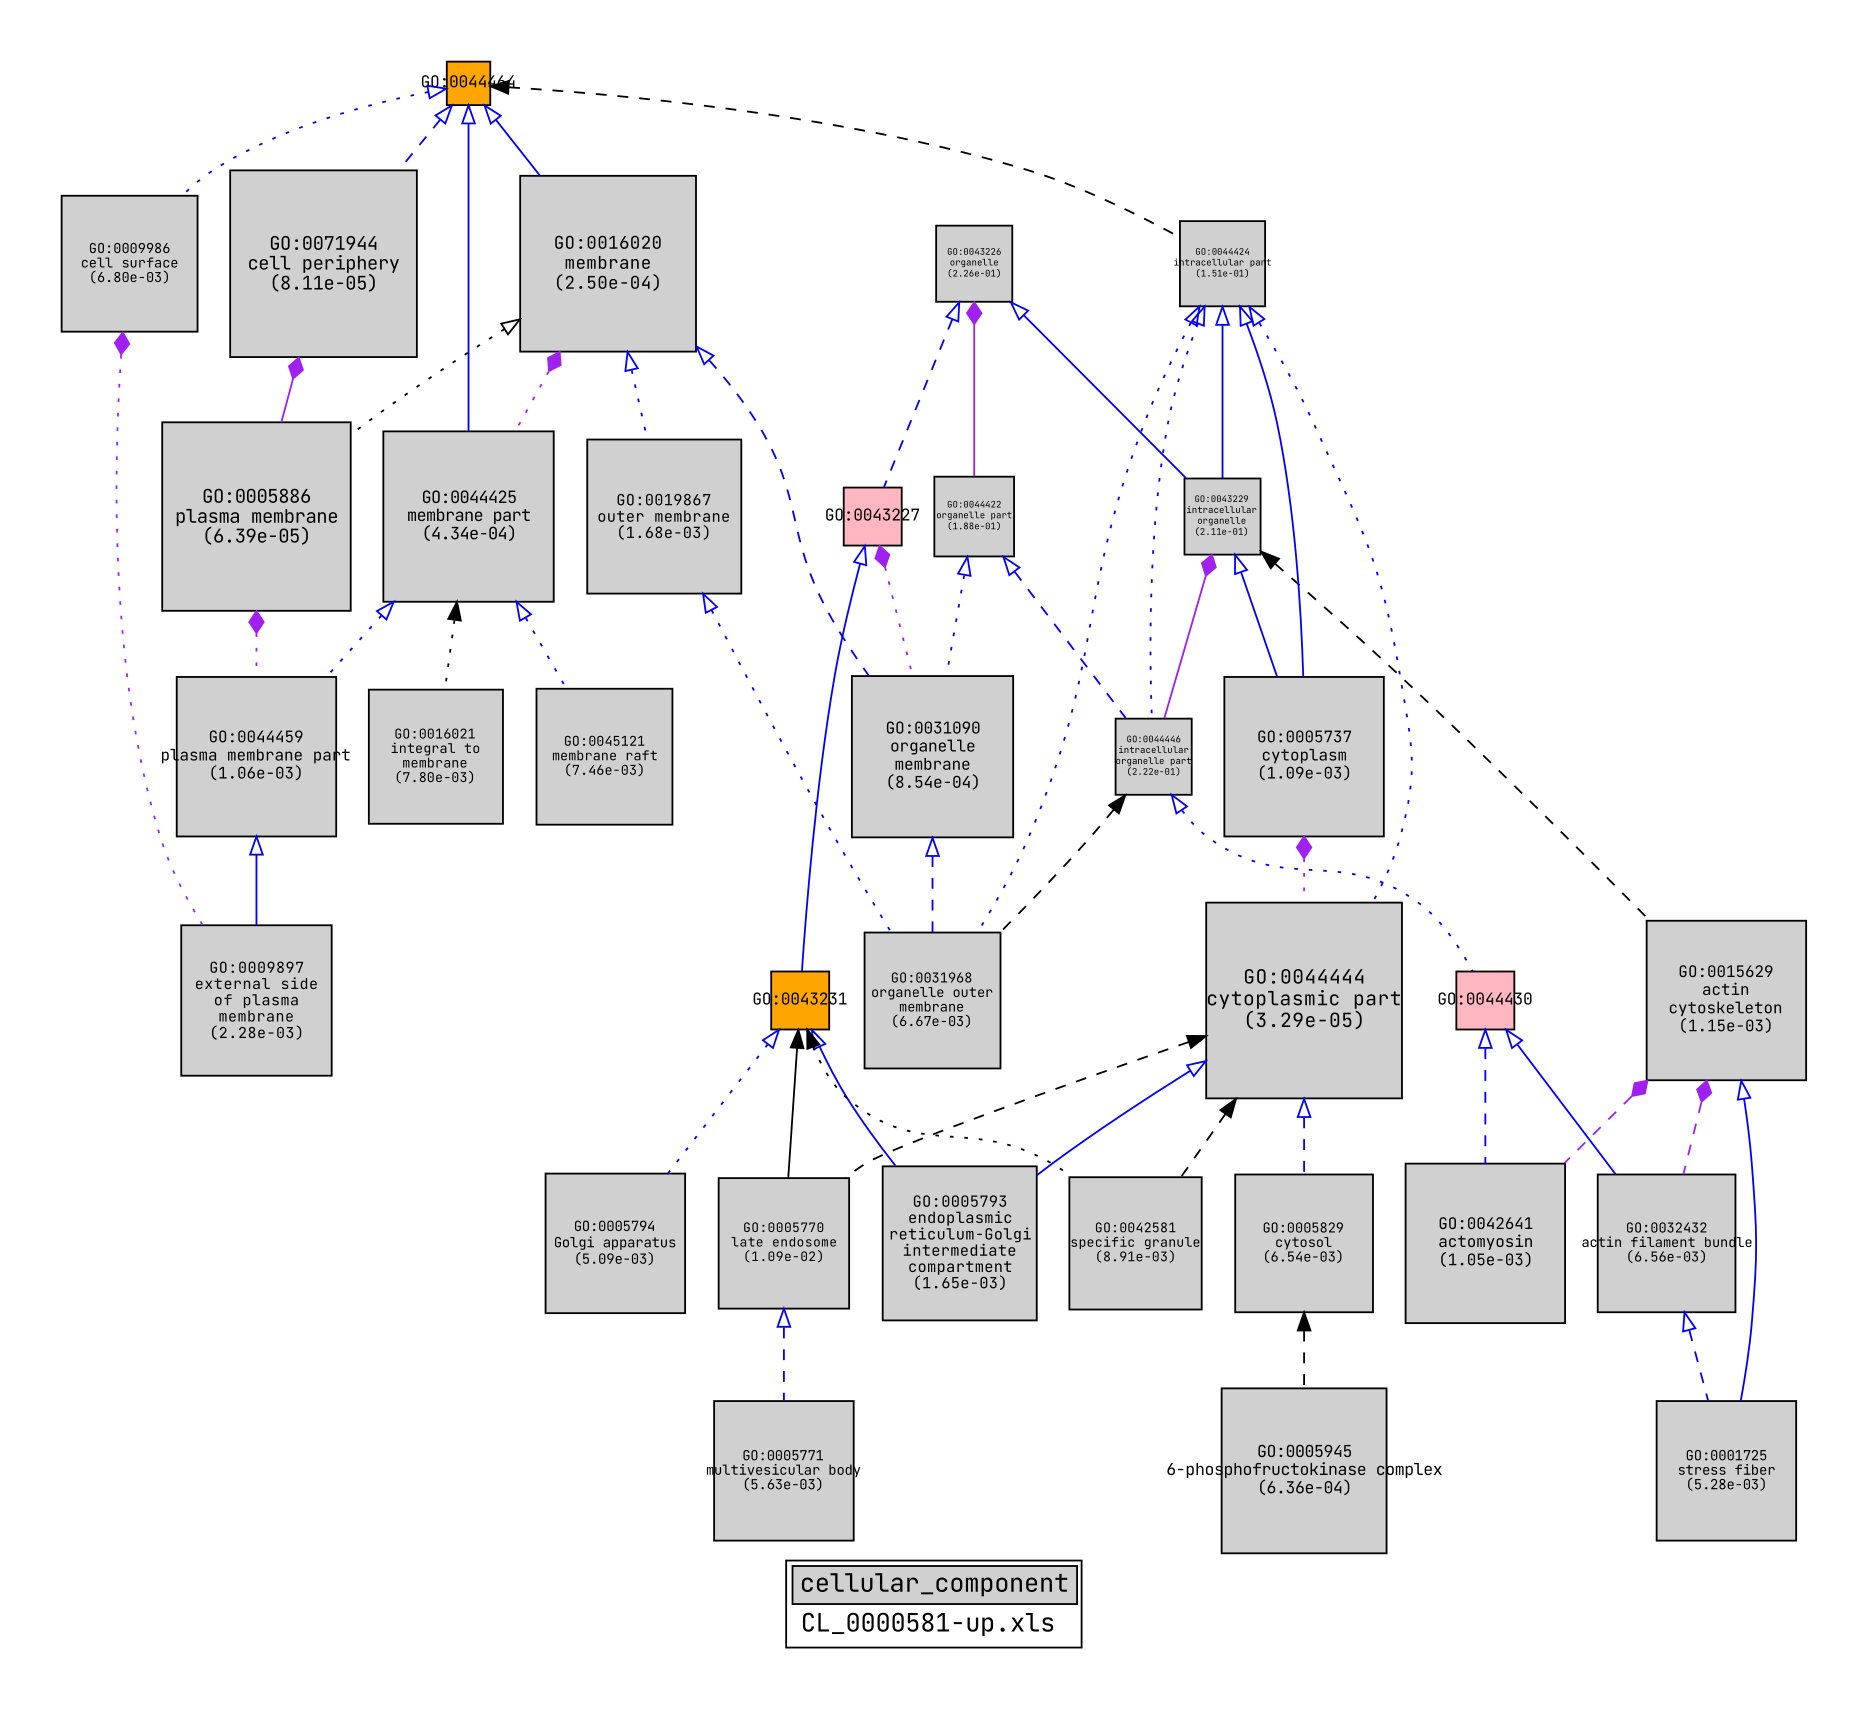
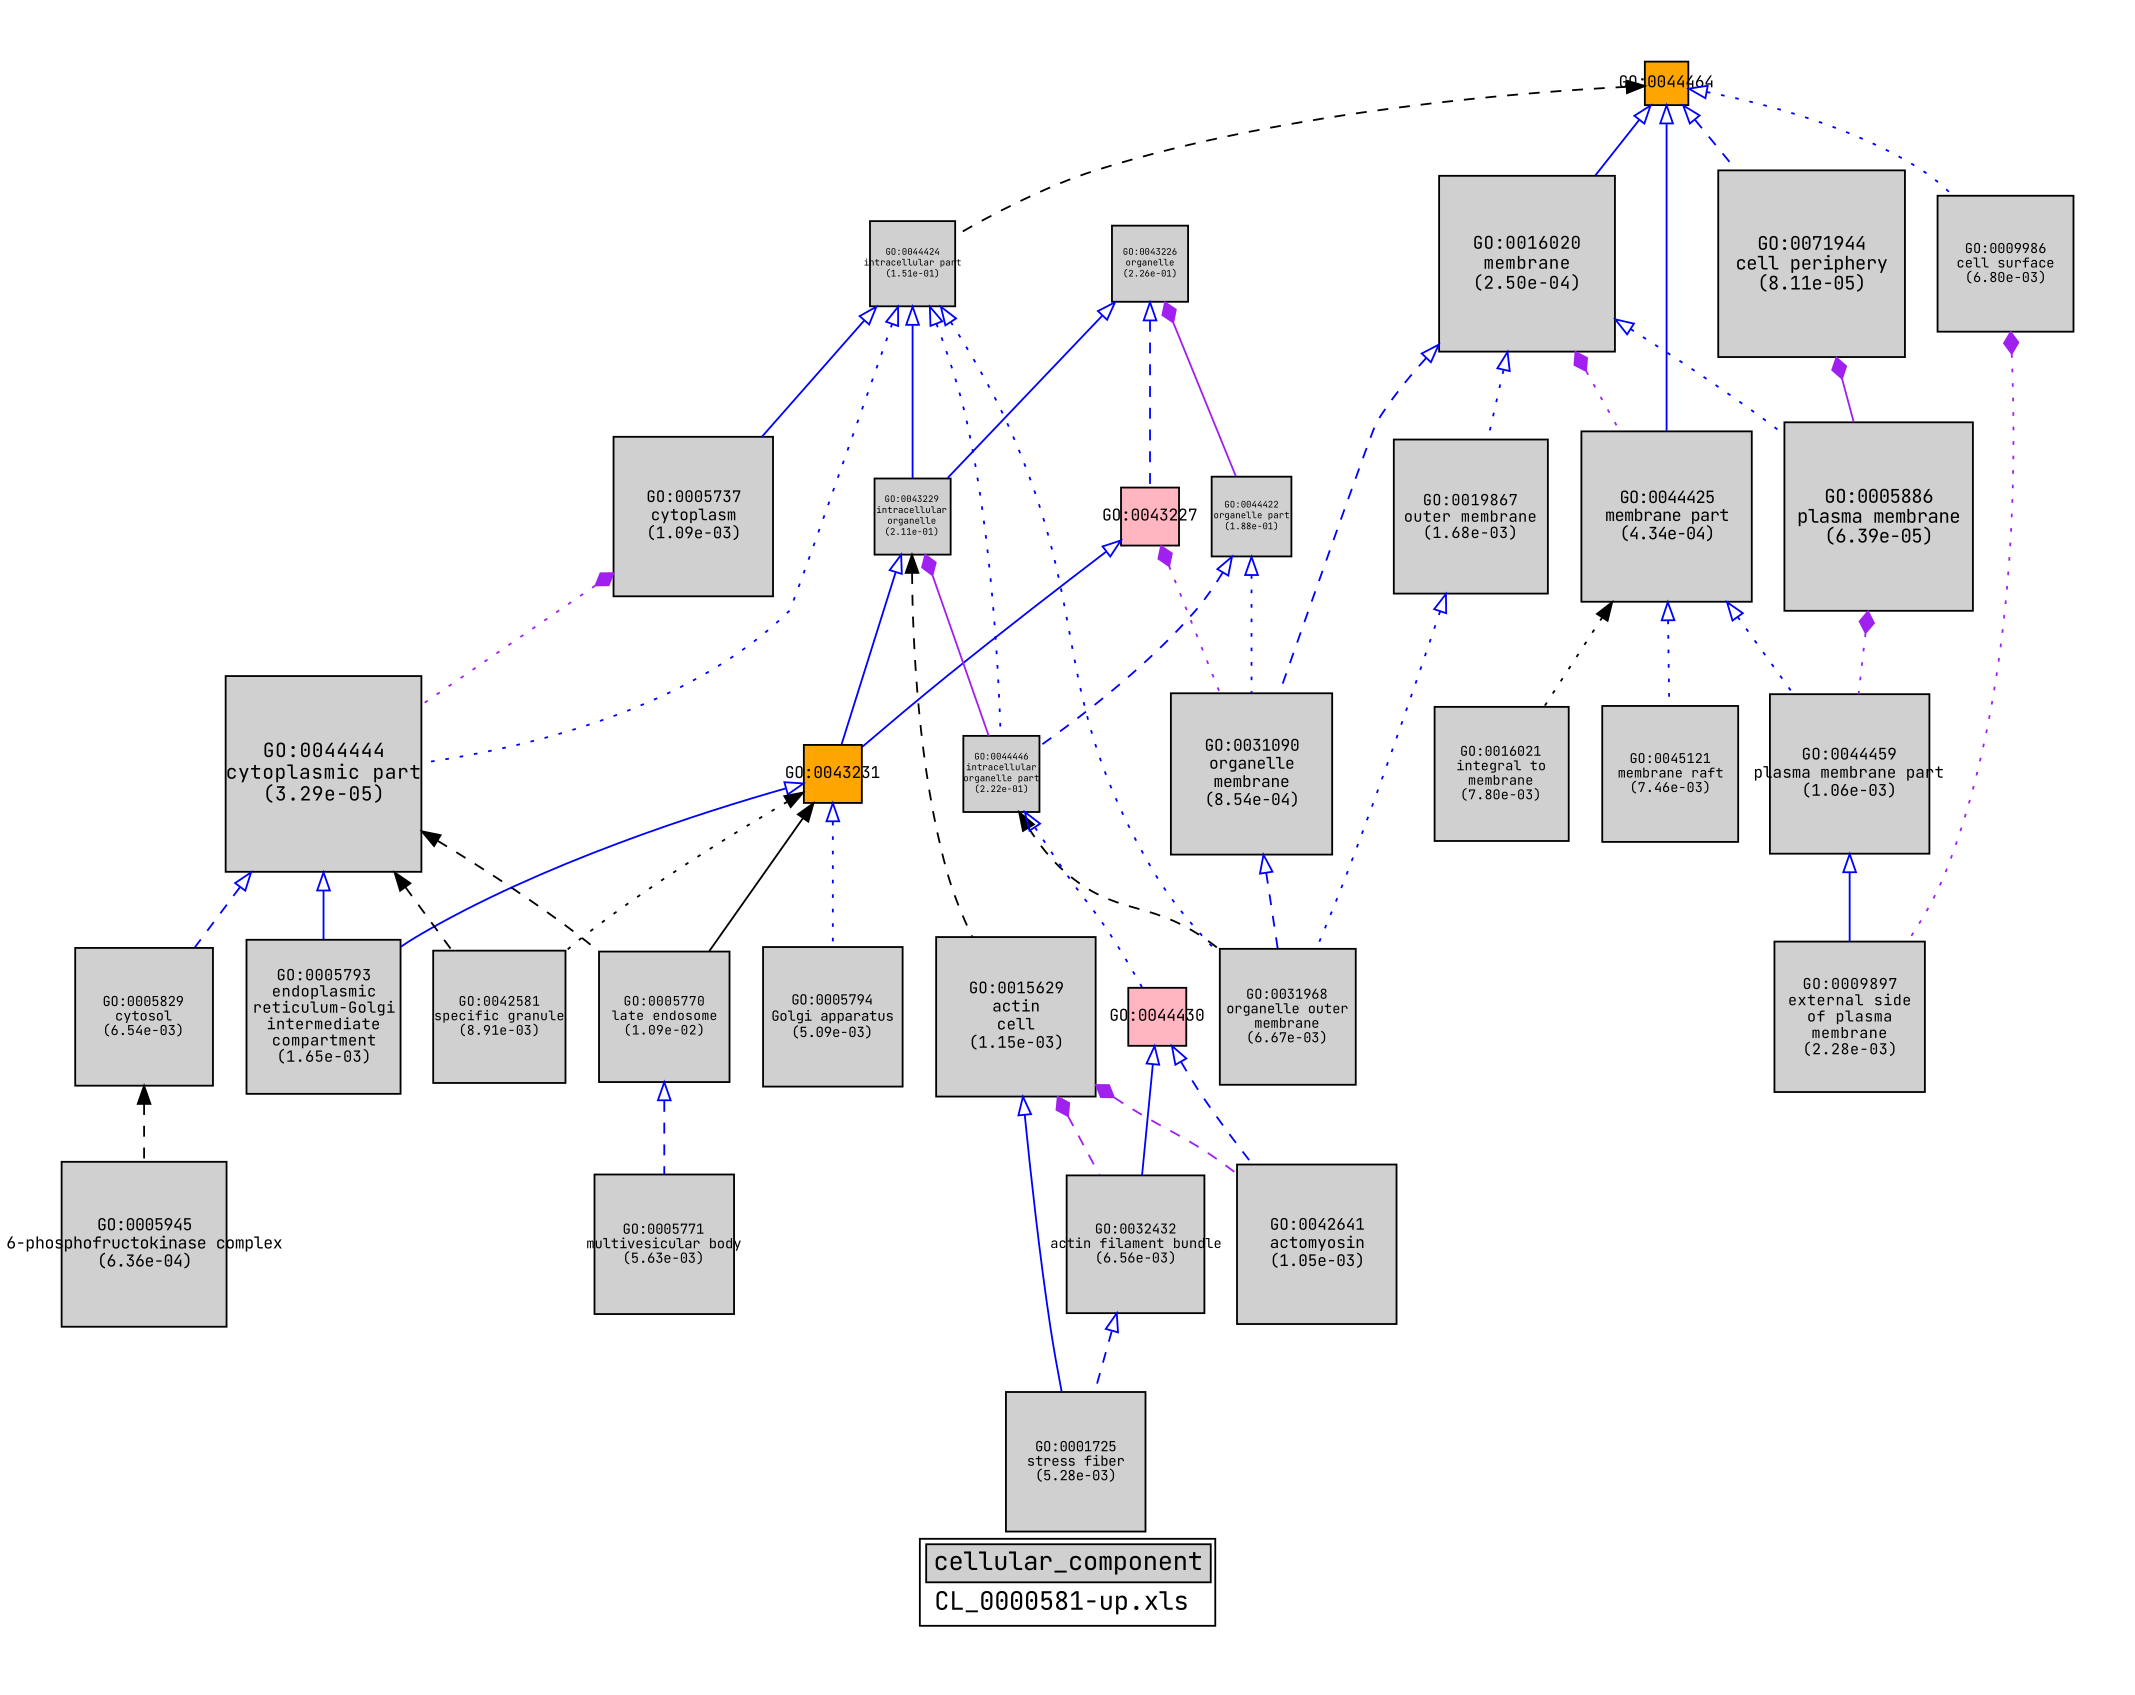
(427, 380) -> (1708, 380)
(1259, 624) -> (869, 658)
(1726, 1008) -> (1017, 1025)
